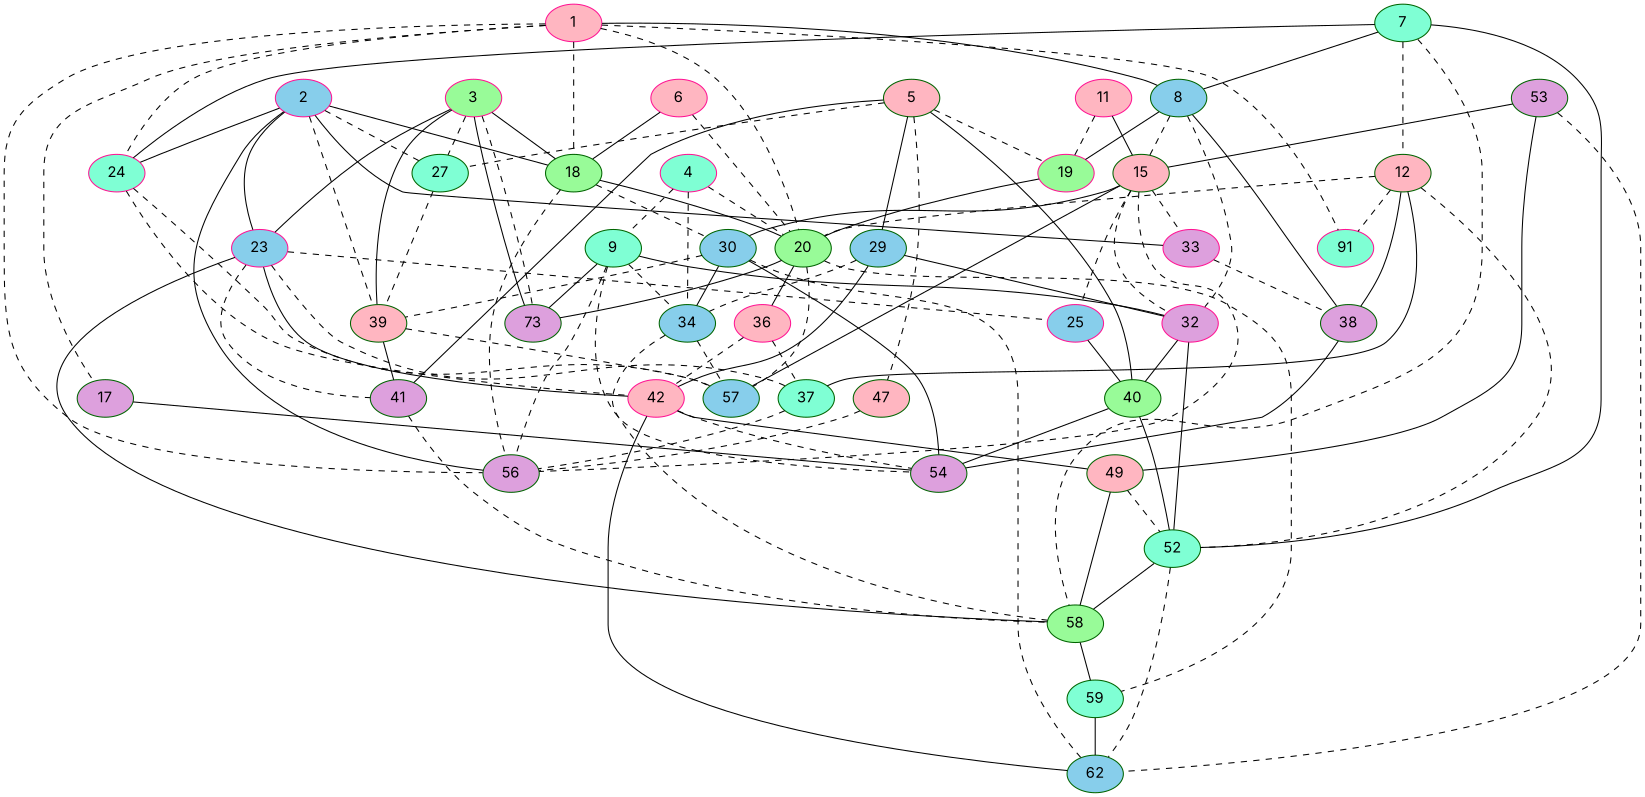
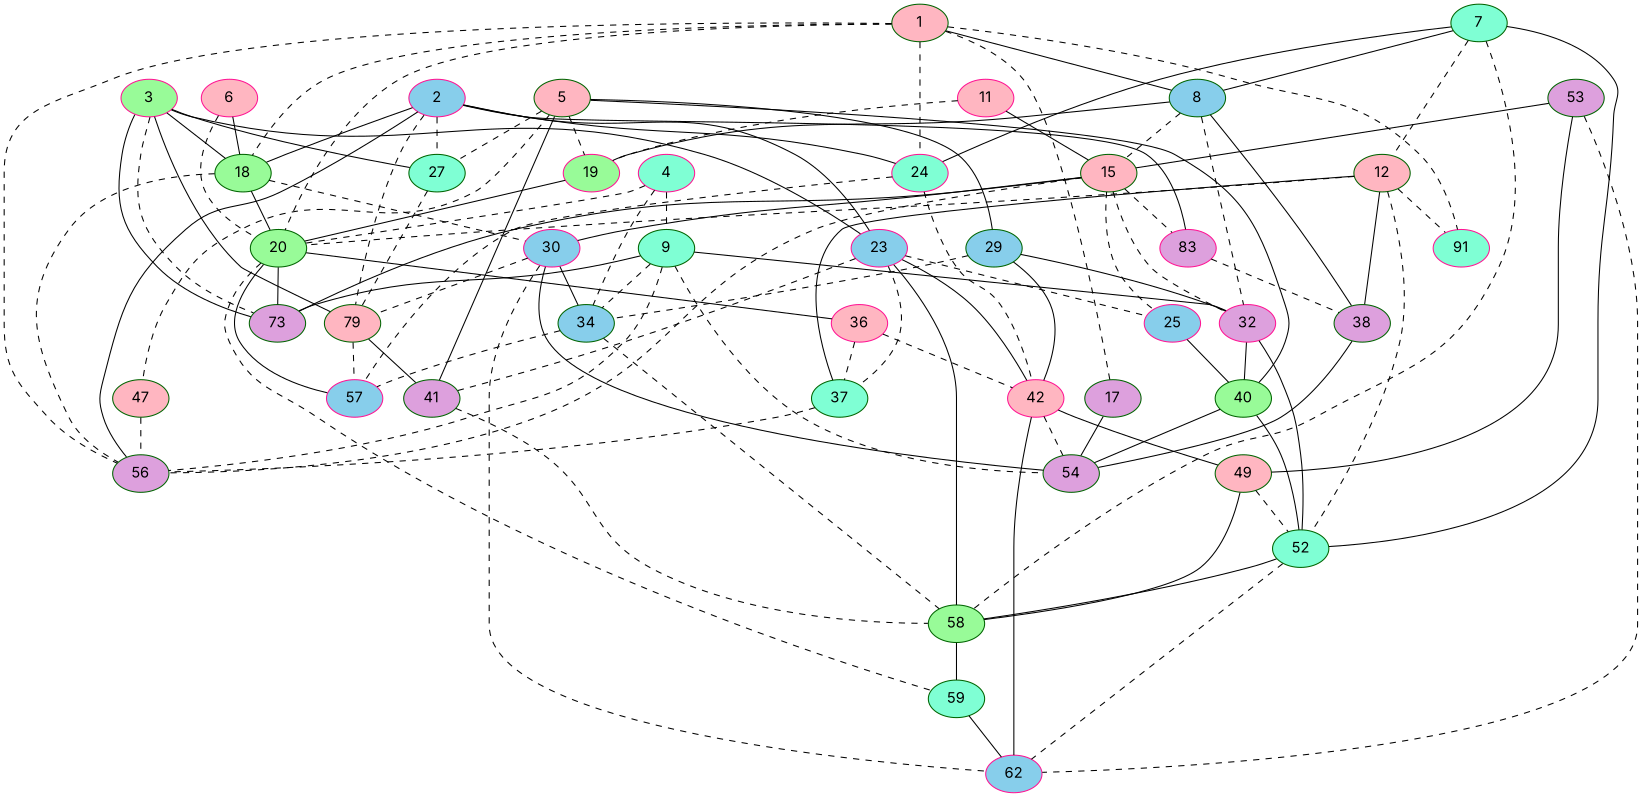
(574, 23) -> (920, 23)
(458, 134) -> (290, 143)
(728, 248) -> (552, 248)
(1191, 248) -> (1188, 248)
(982, 261) -> (722, 202)
(379, 323) -> (353, 323)
(805, 330) -> (245, 349)
(731, 398) -> (355, 398)
(1095, 774) -> (1014, 774)
